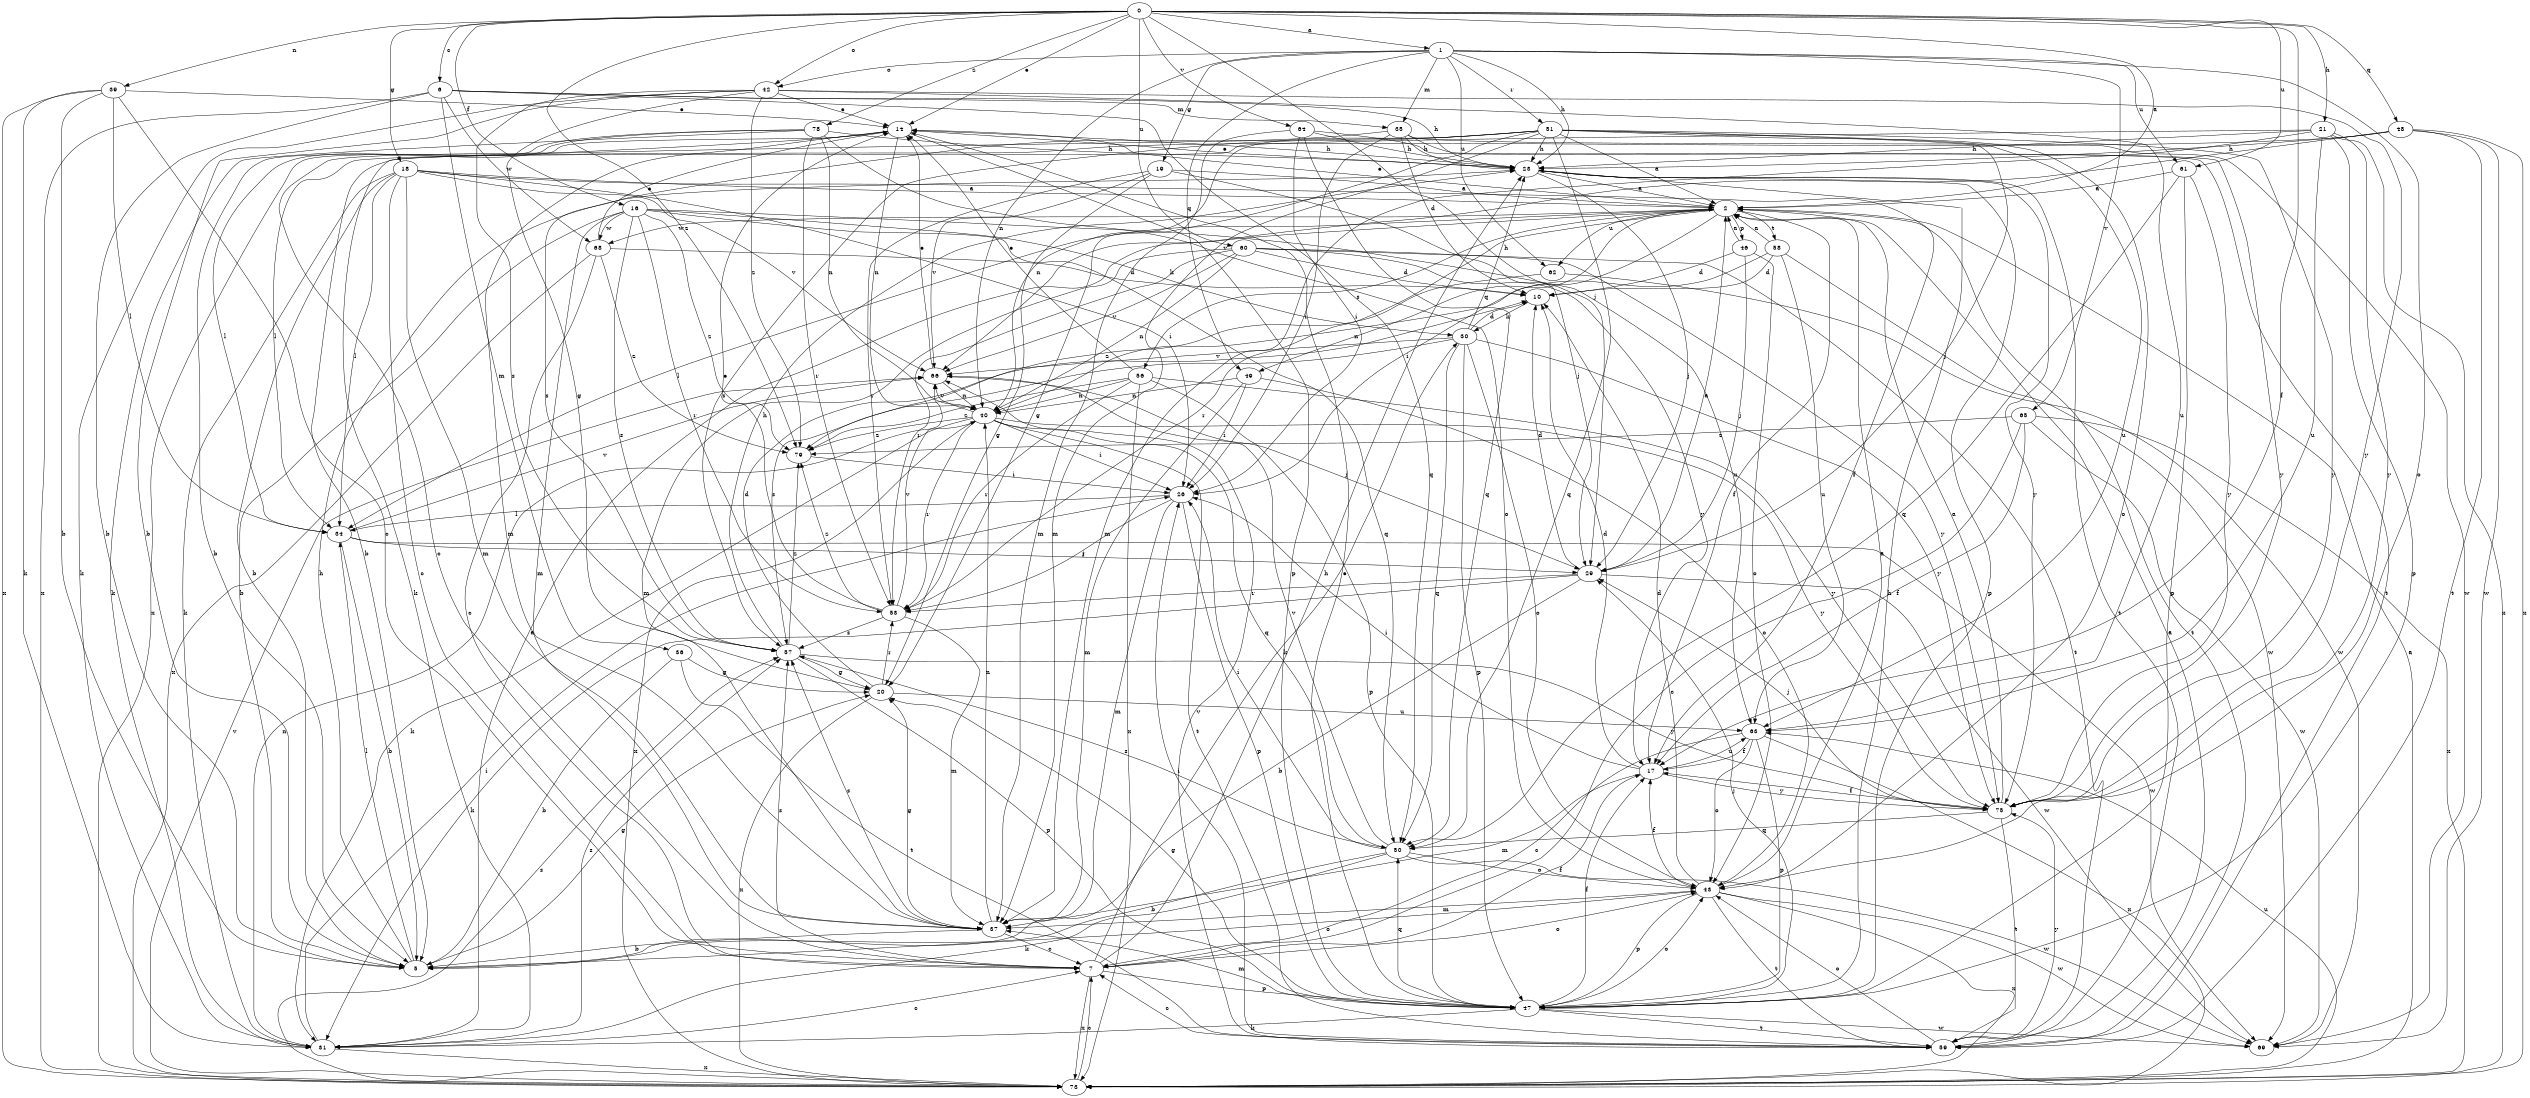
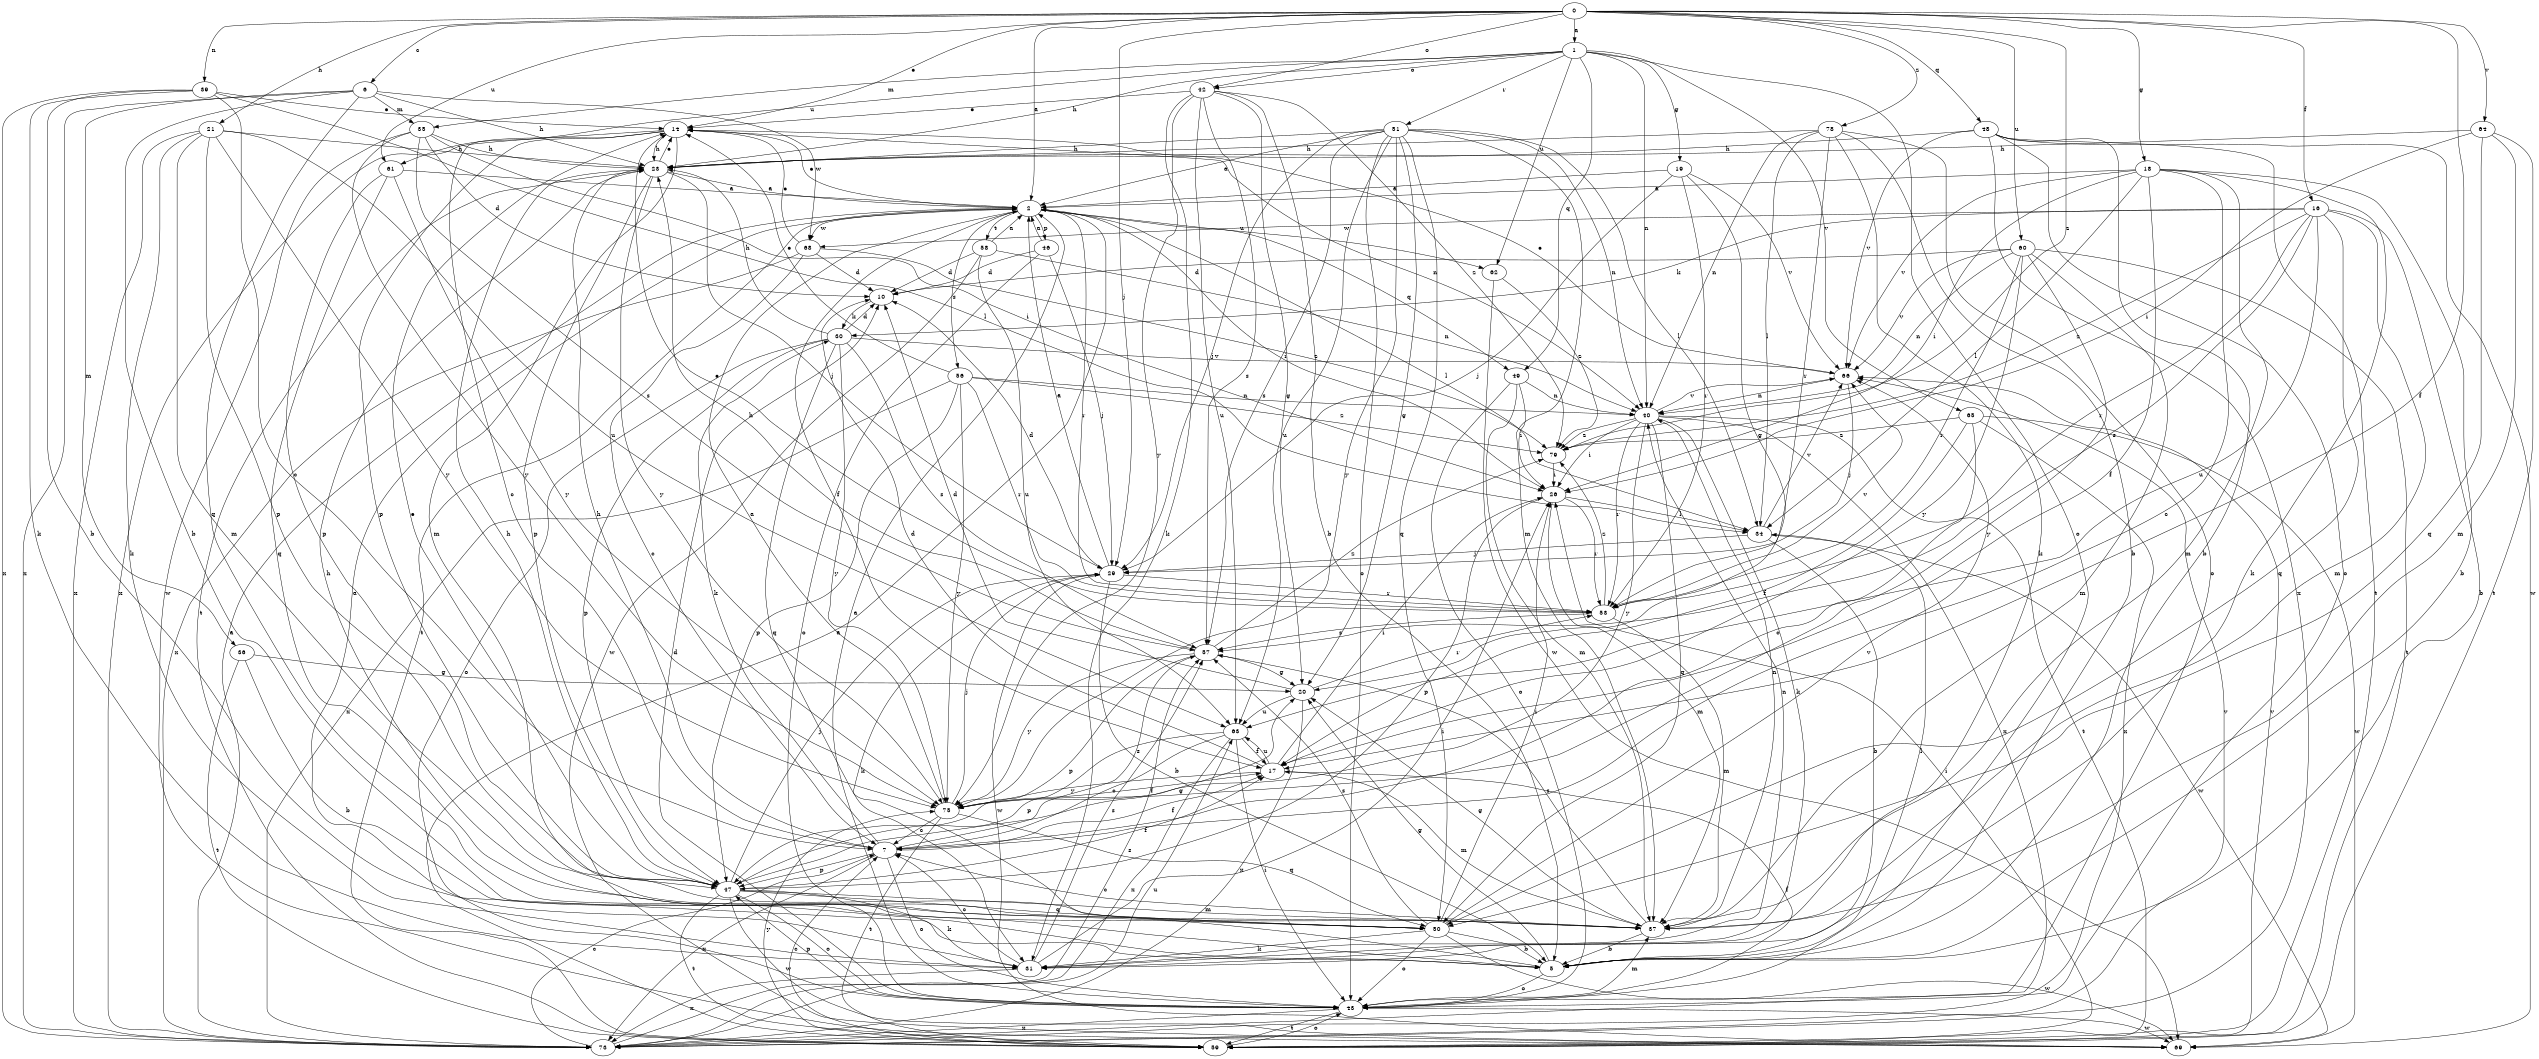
none -> (2178, 809)
(1717, 811) -> (1266, 870)
none -> (918, 829)
